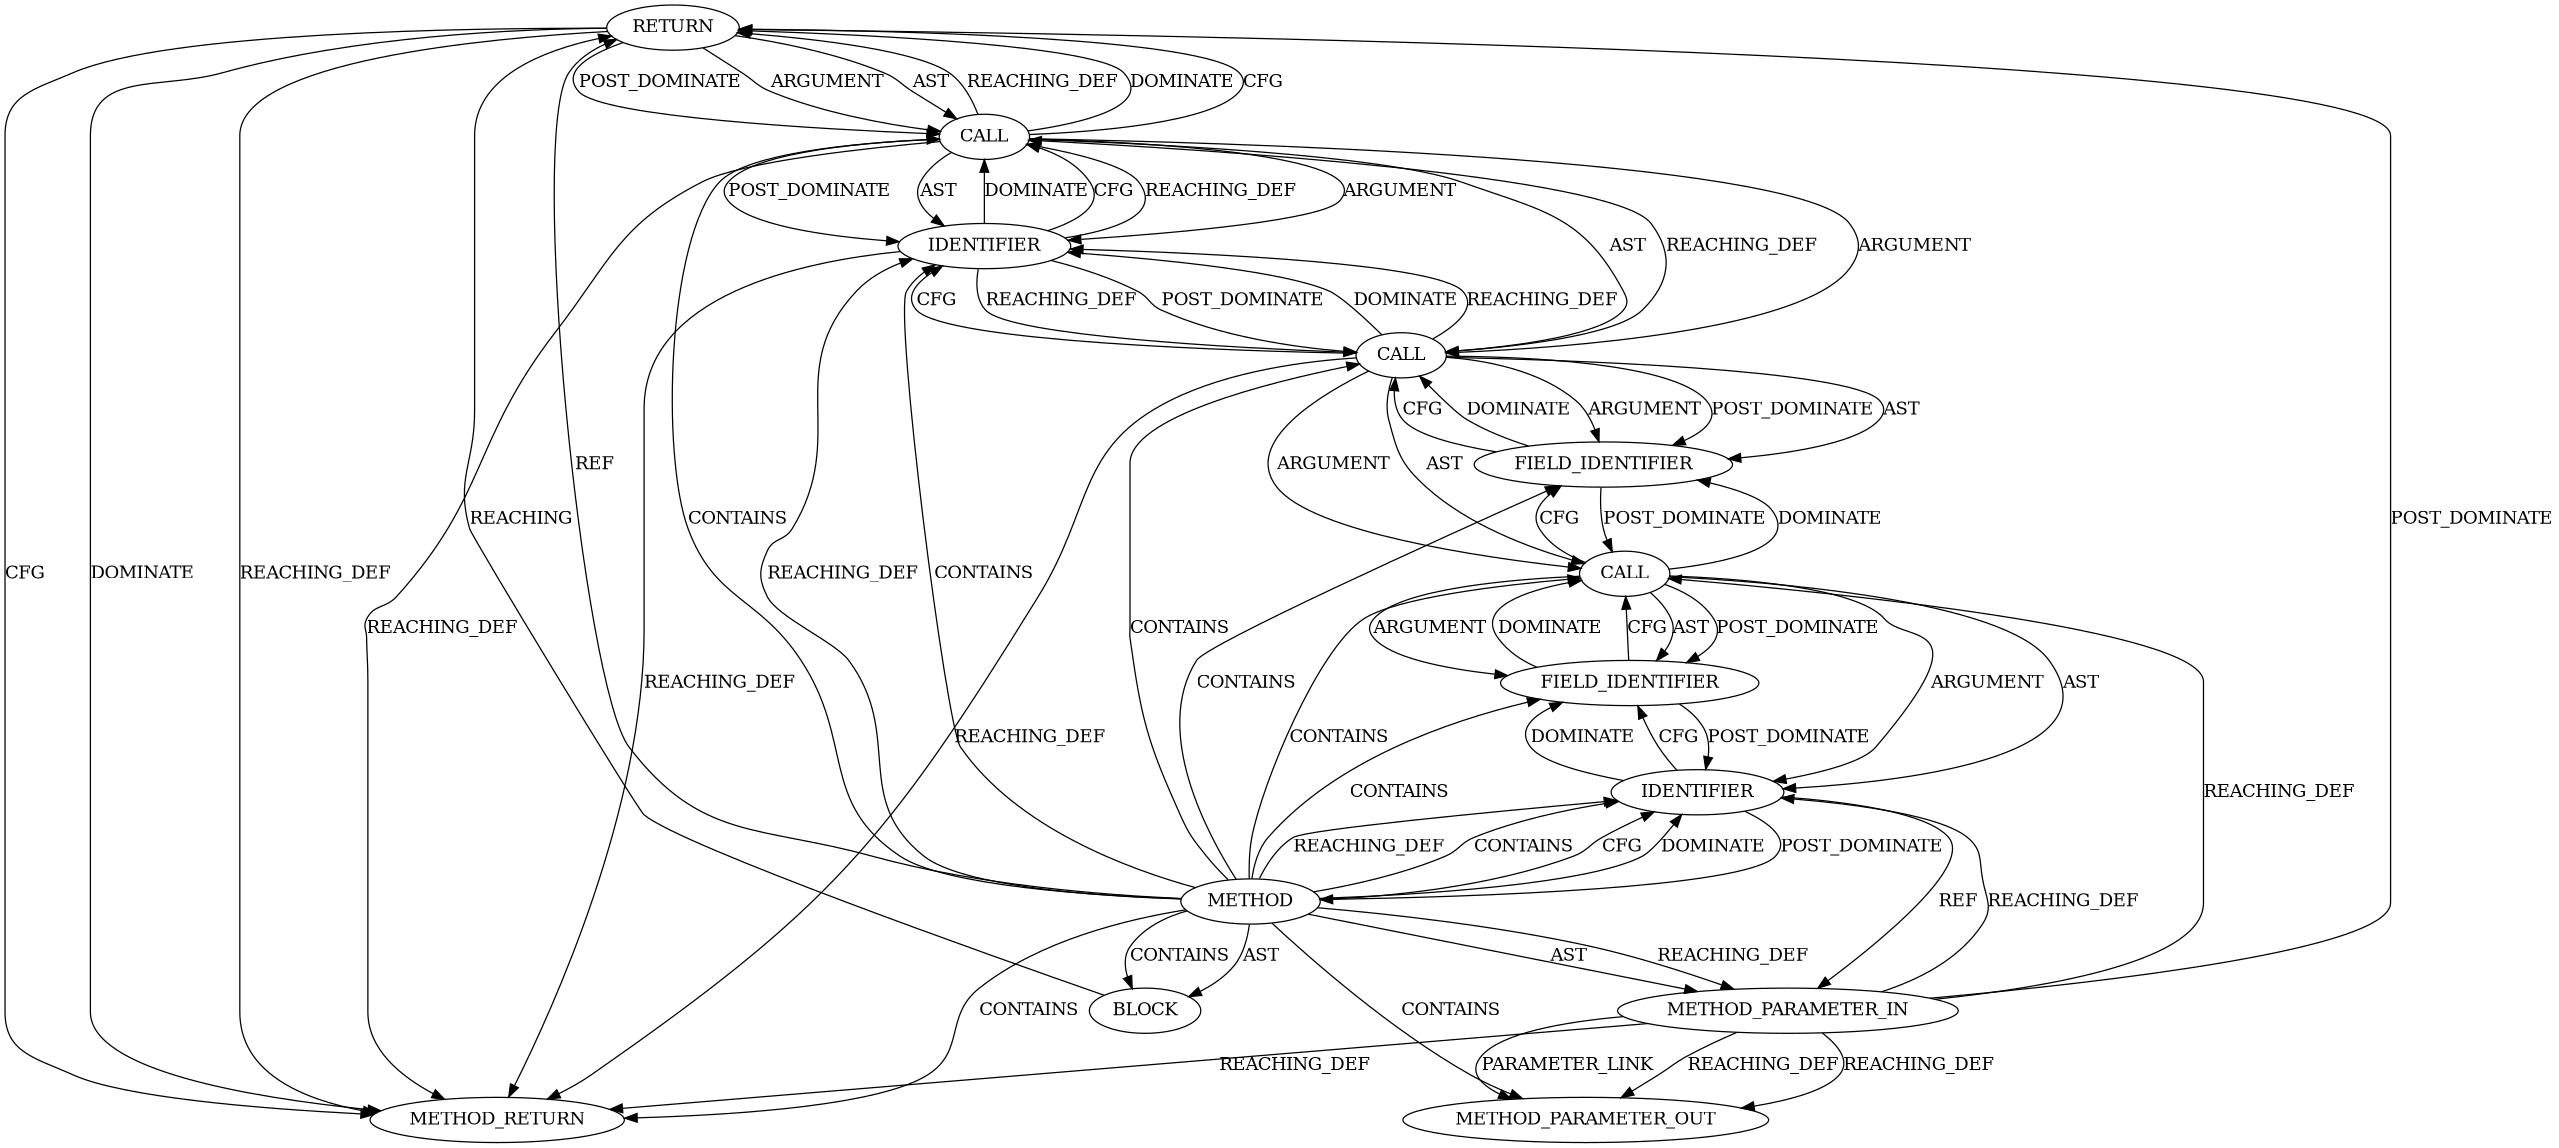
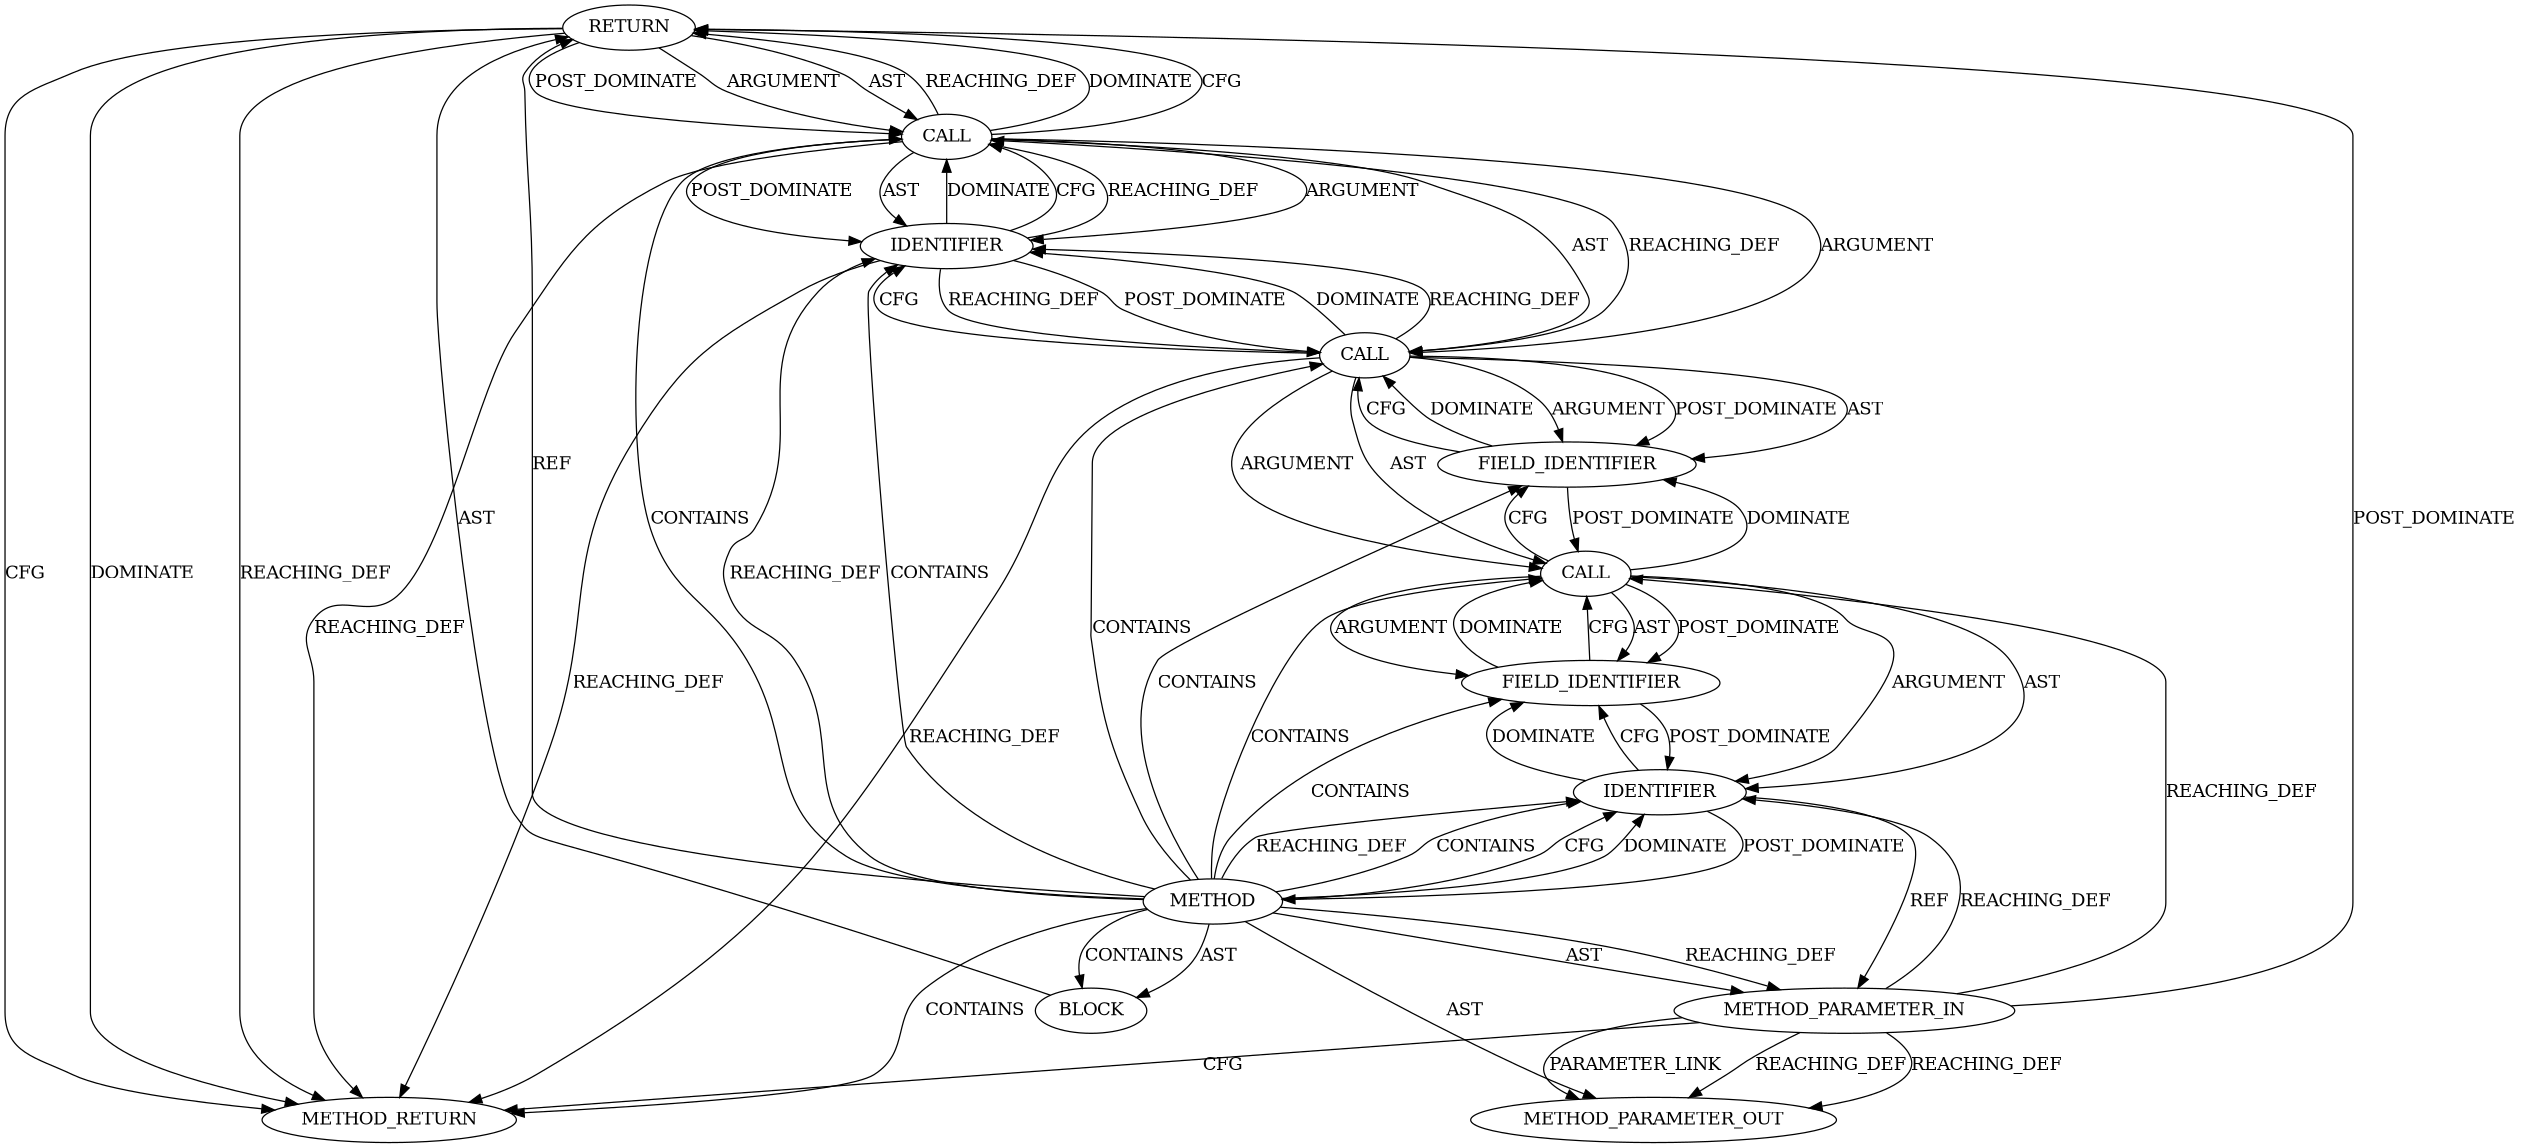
(521, 519) -> (476, 519)
(1451, 1011) -> (1465, 1011)
(1295, 1065) -> (1223, 1065)
